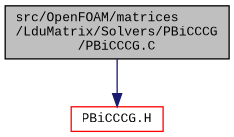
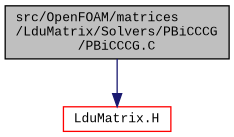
(117, 119) -> (117, 119)
